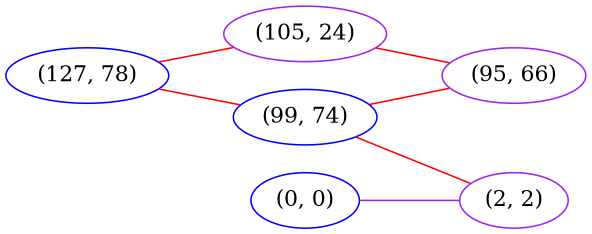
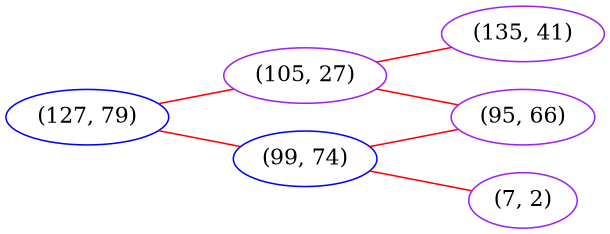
(305, 34) -> (305, 76)
none -> (523, 34)
(87, 76) -> (87, 117)
(305, 200) -> none
(514, 200) -> (523, 200)
